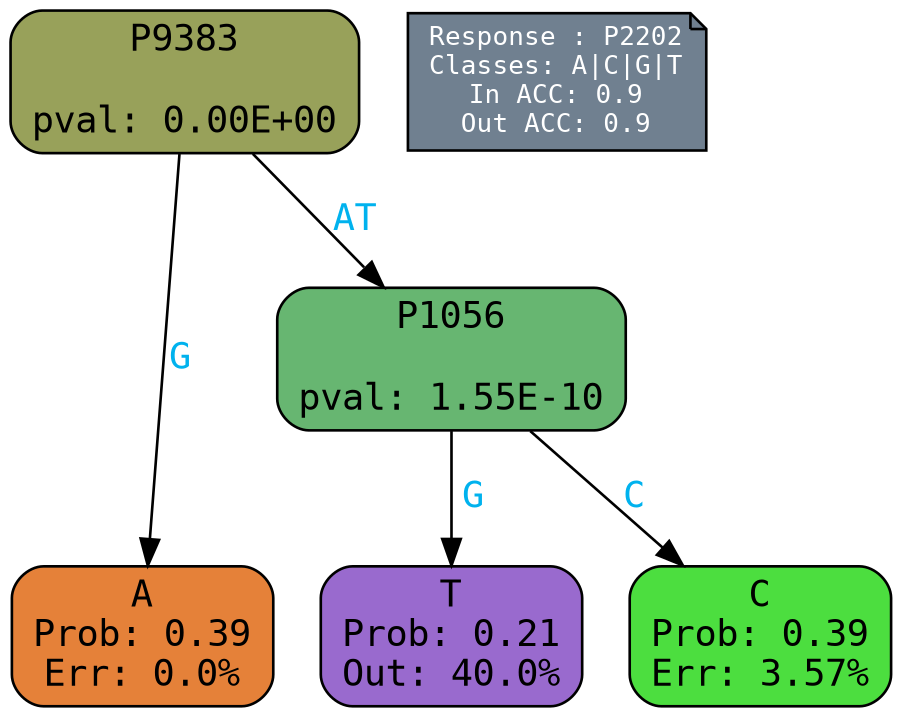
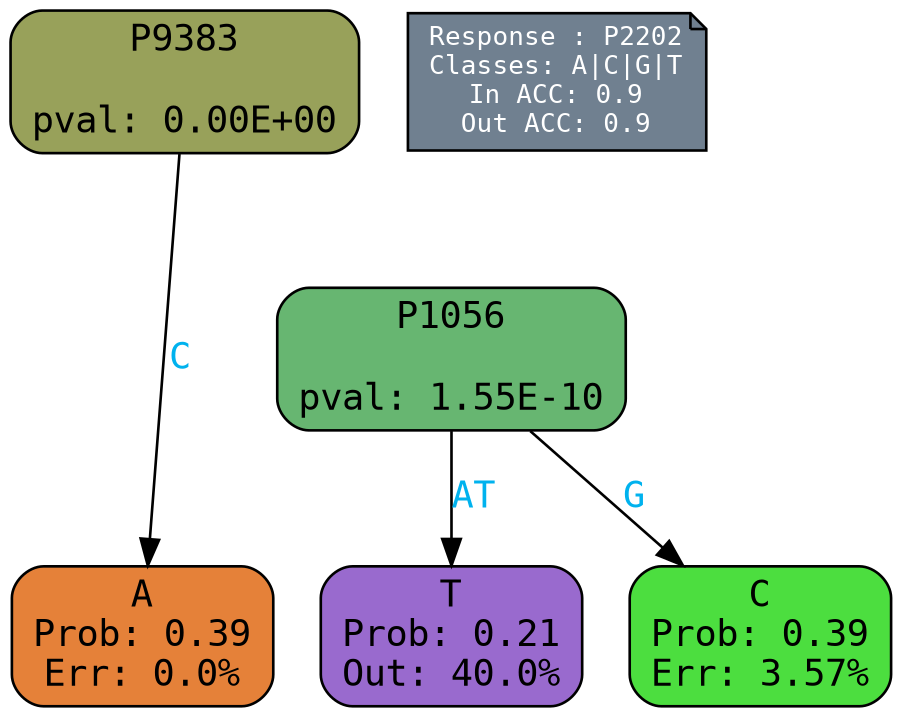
(308, 211) -> none
(181, 359) -> (181, 359)
(474, 498) -> (474, 498)
(635, 498) -> (635, 498)
